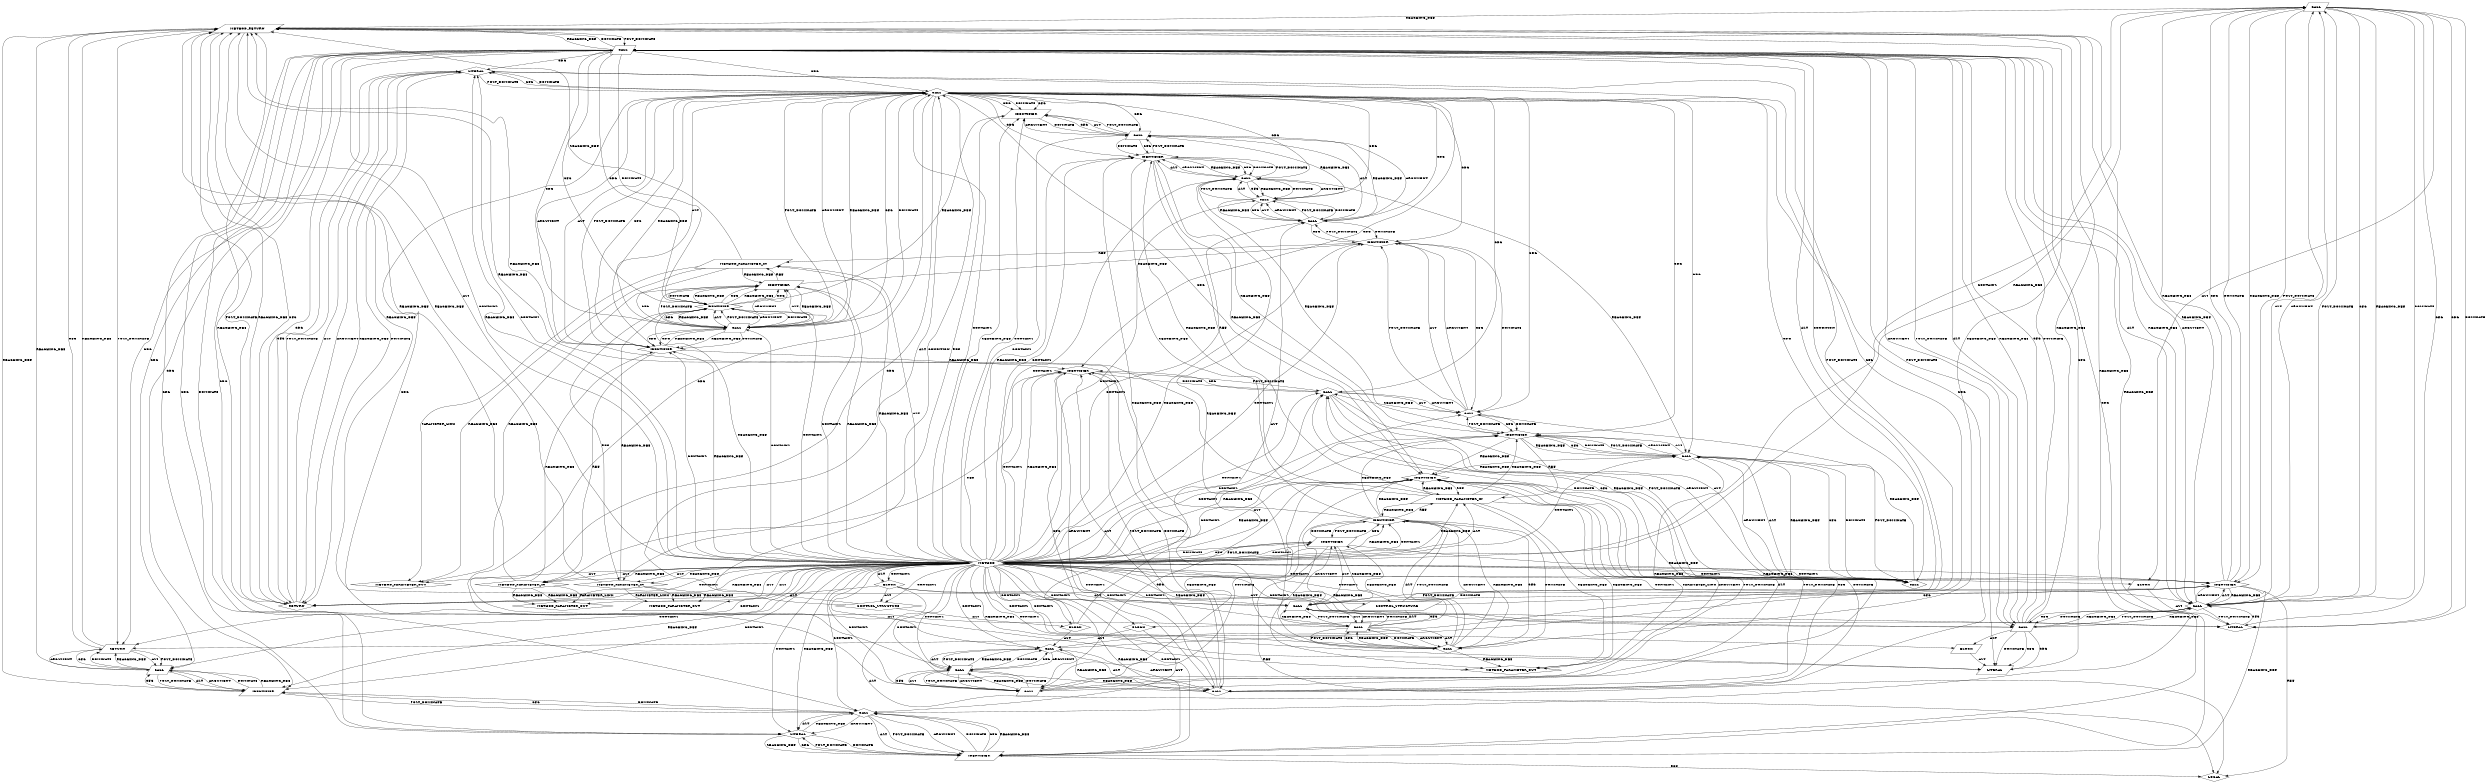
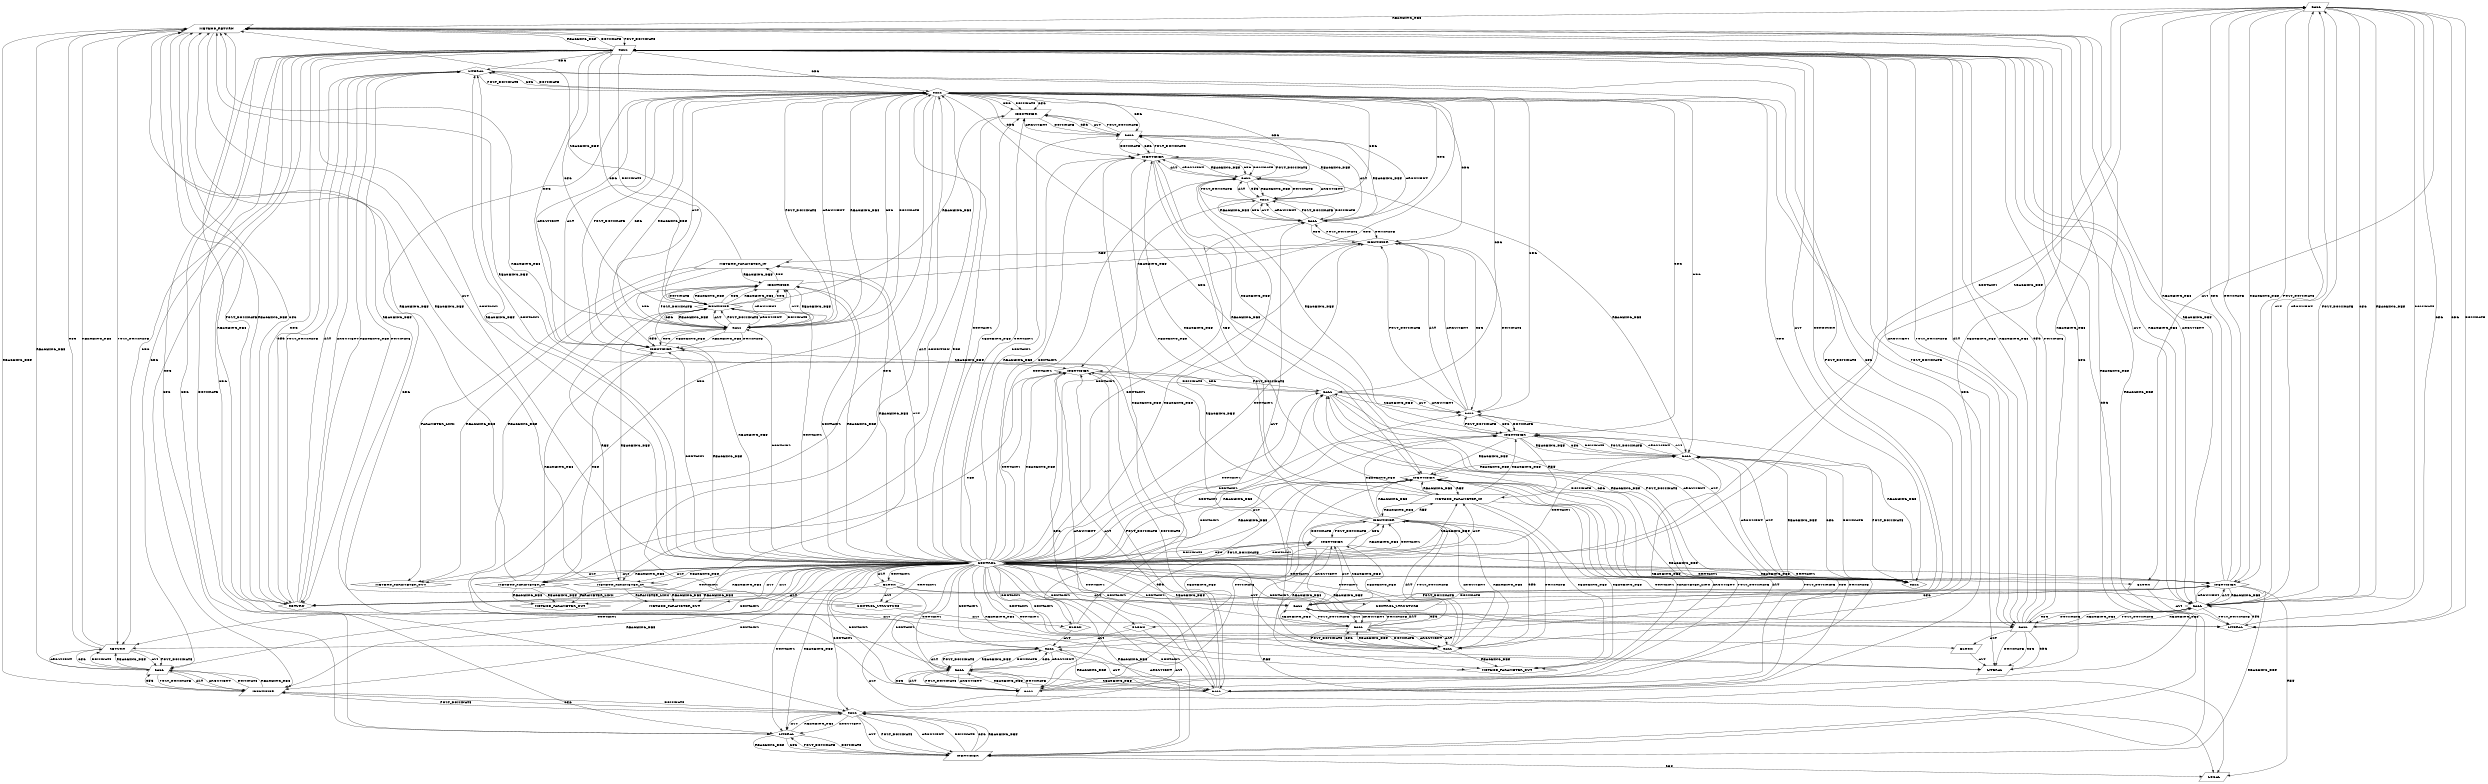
(987, 563) -> (987, 563)
(2214, 777) -> (2214, 777)
